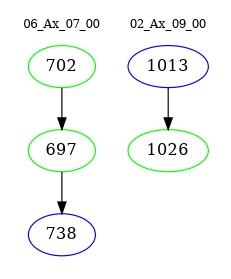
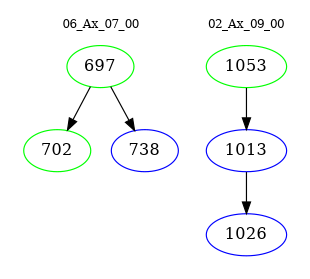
none -> (246, 67)
(62, 103) -> (82, 103)
(168, 151) -> (246, 235)
